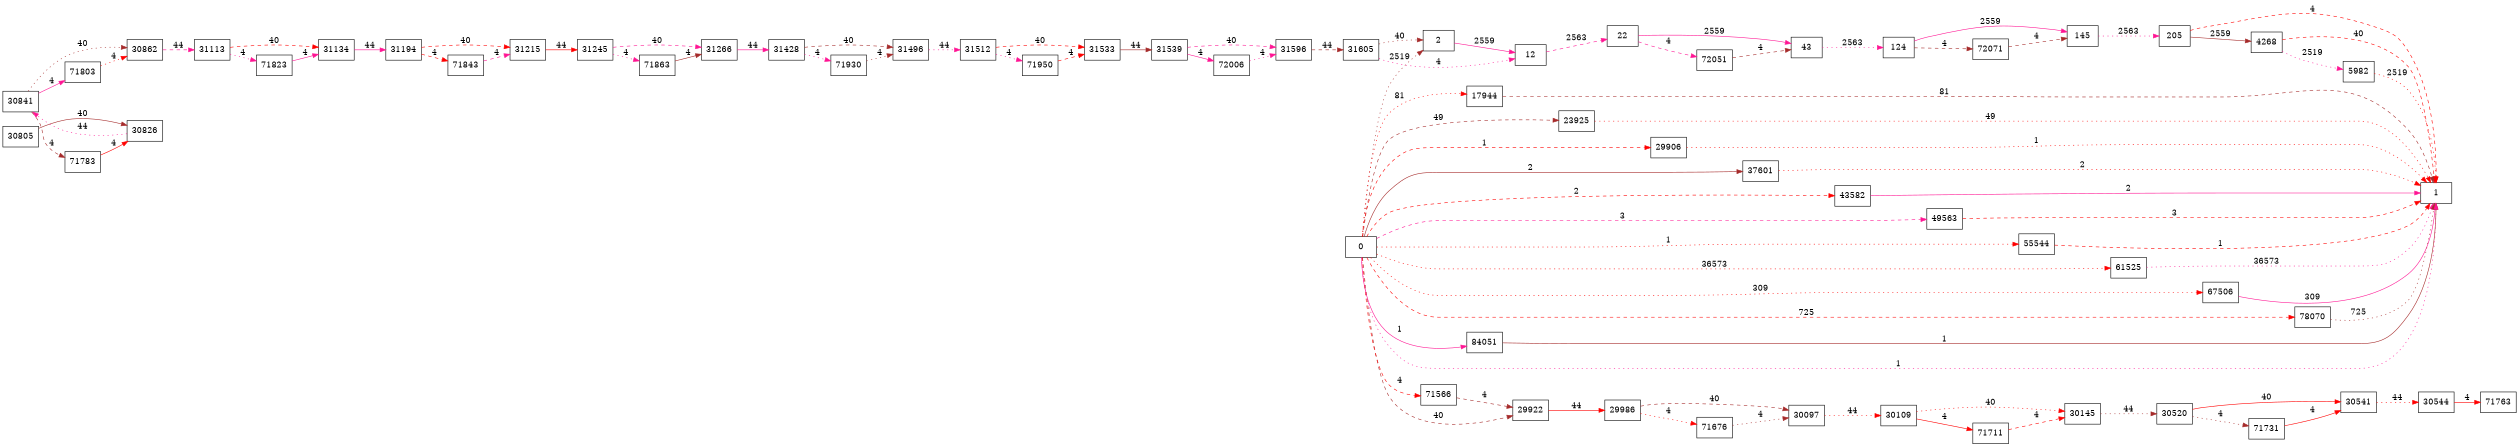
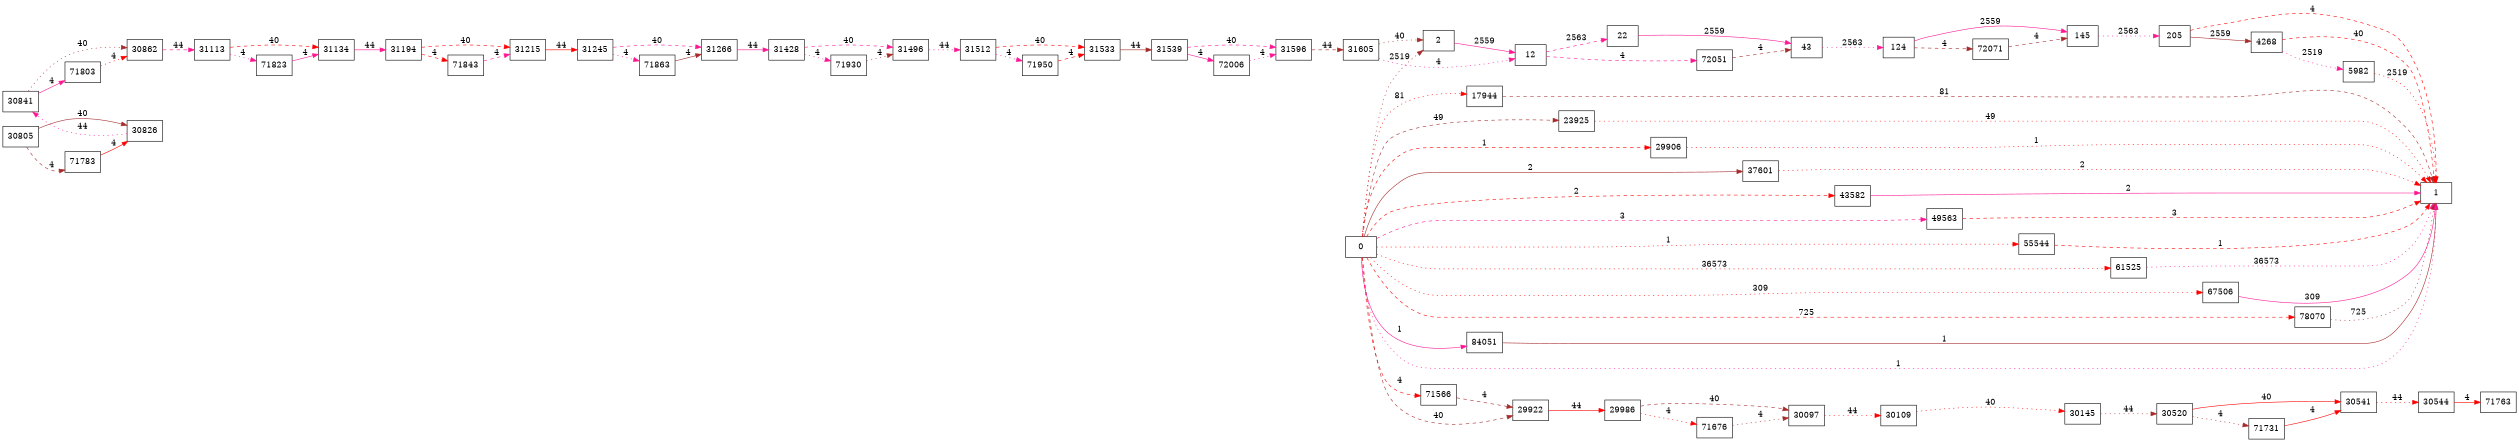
(846, 45) -> (846, 45)
(1664, 49) -> (1619, 61)
(43, 136) -> (40, 163)
(1991, 433) -> none
